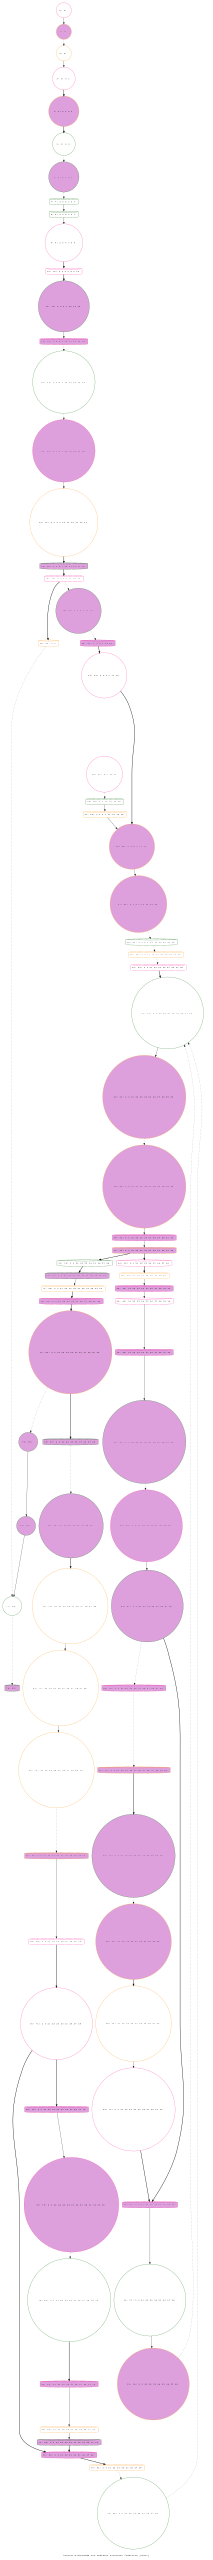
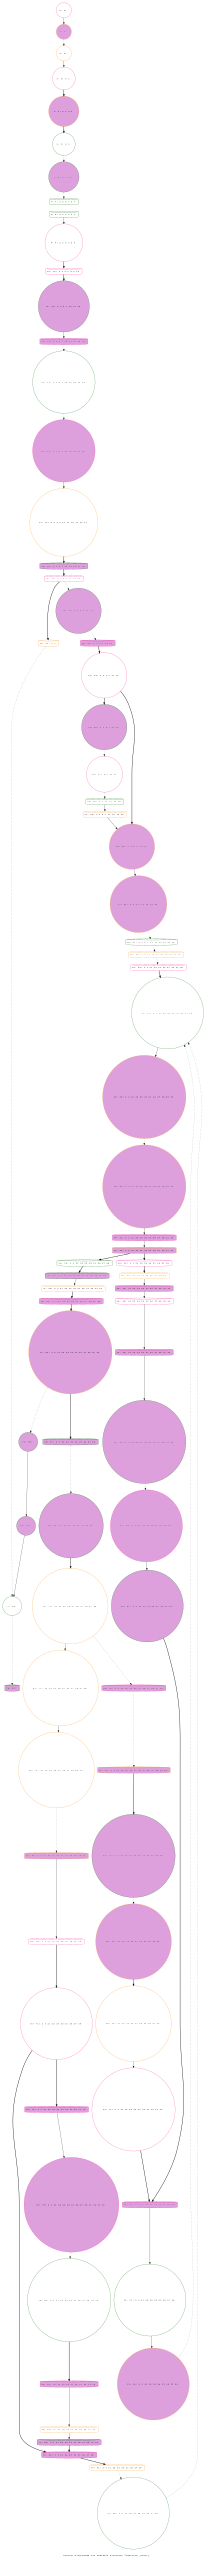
(64, 207) -> none
none -> (104, 727)
(138, 1662) -> (112, 1660)
